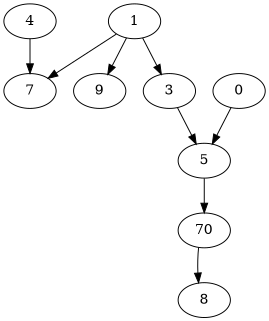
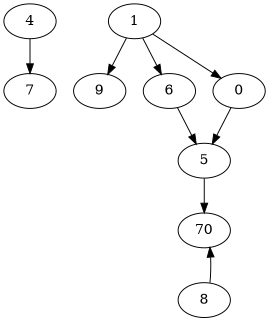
(86, 54) -> (183, 54)
(169, 91) -> (169, 91)
(198, 260) -> (211, 270)
